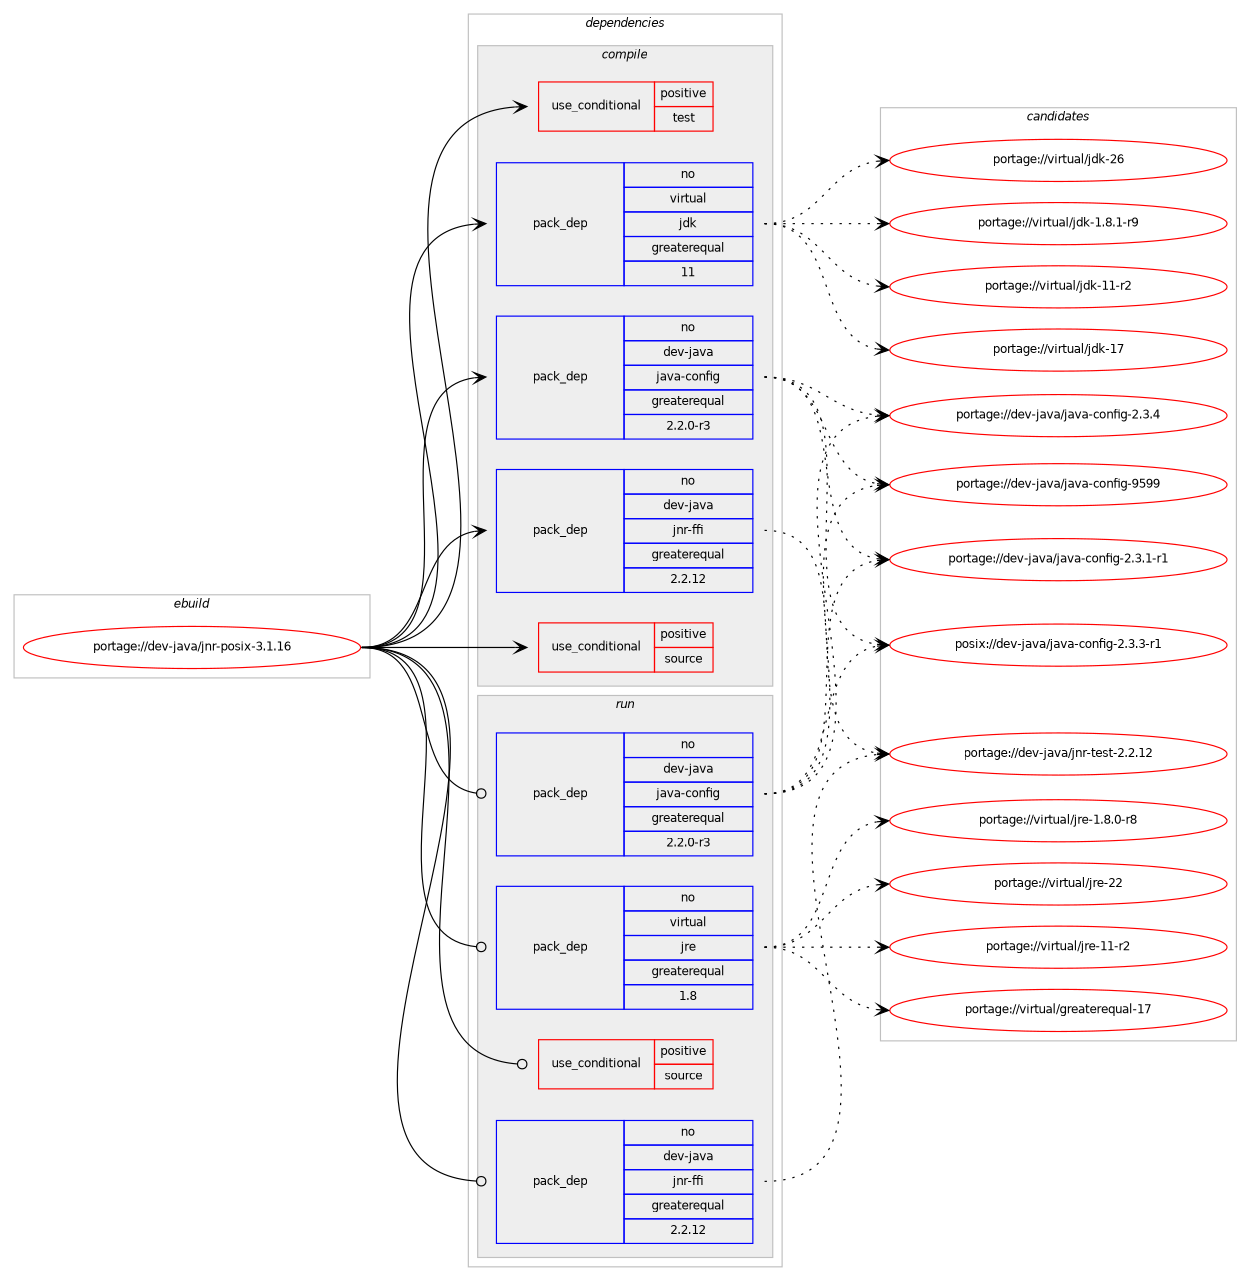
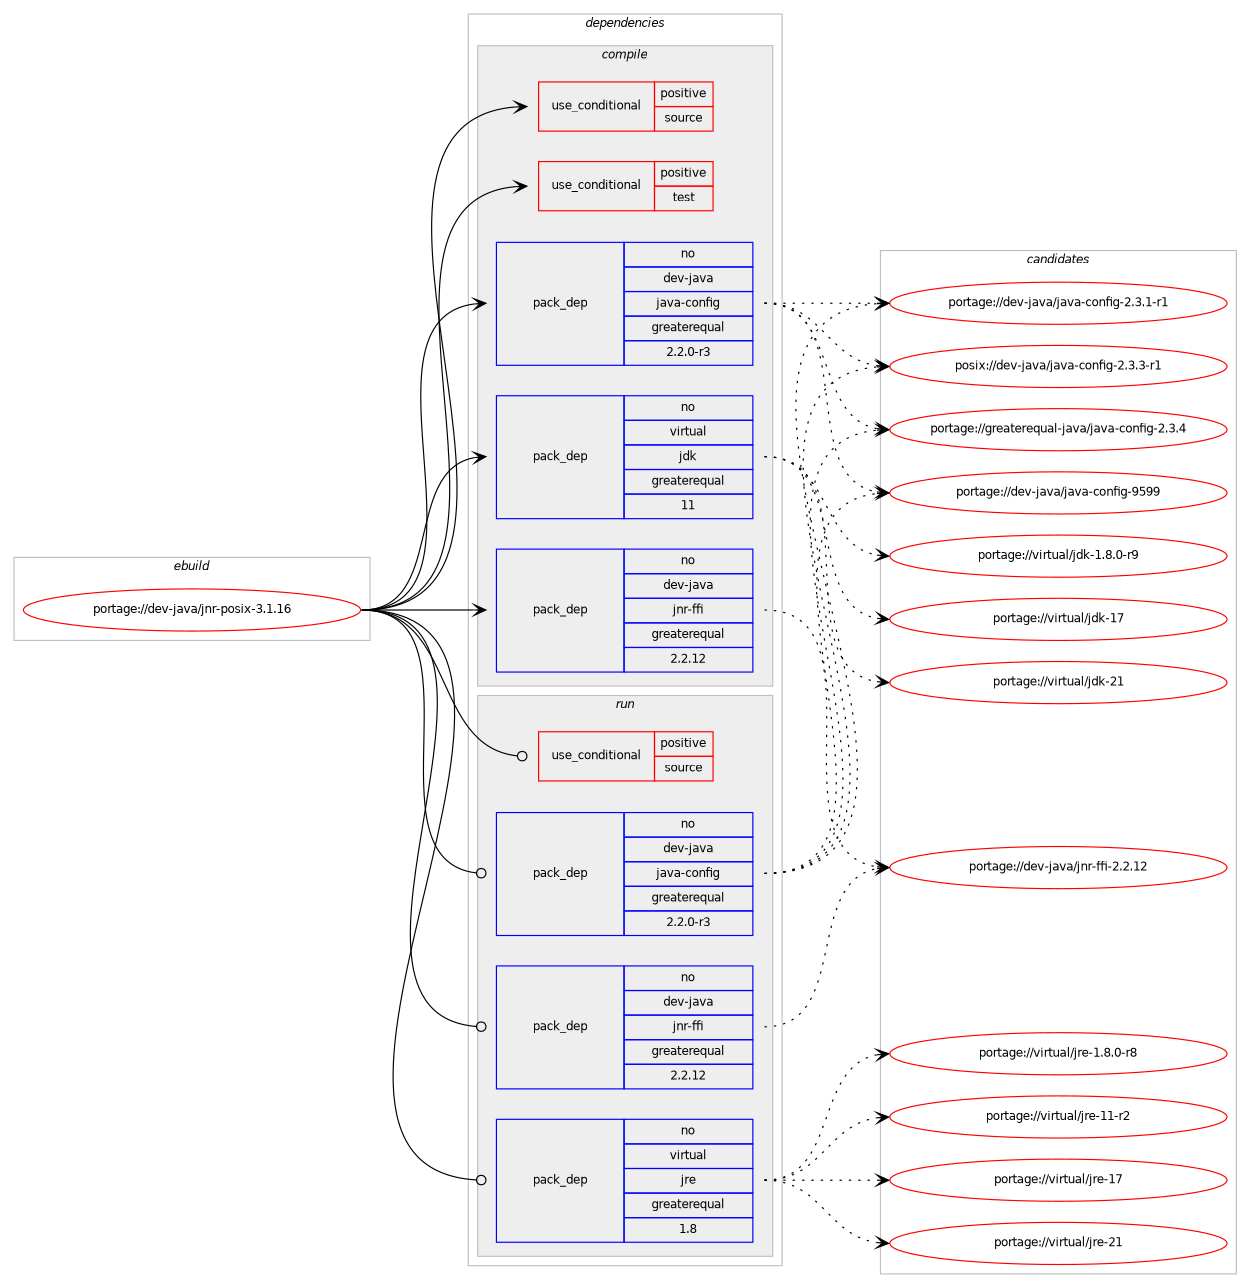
(1058, 160) -> (1058, 683)
(1058, 224) -> (1058, 556)
(1058, 287) -> none
(1058, 416) -> (1058, 430)
(1058, 754) -> (1058, 868)
(1058, 884) -> (1058, 1243)
(1058, 1010) -> (1058, 1180)
